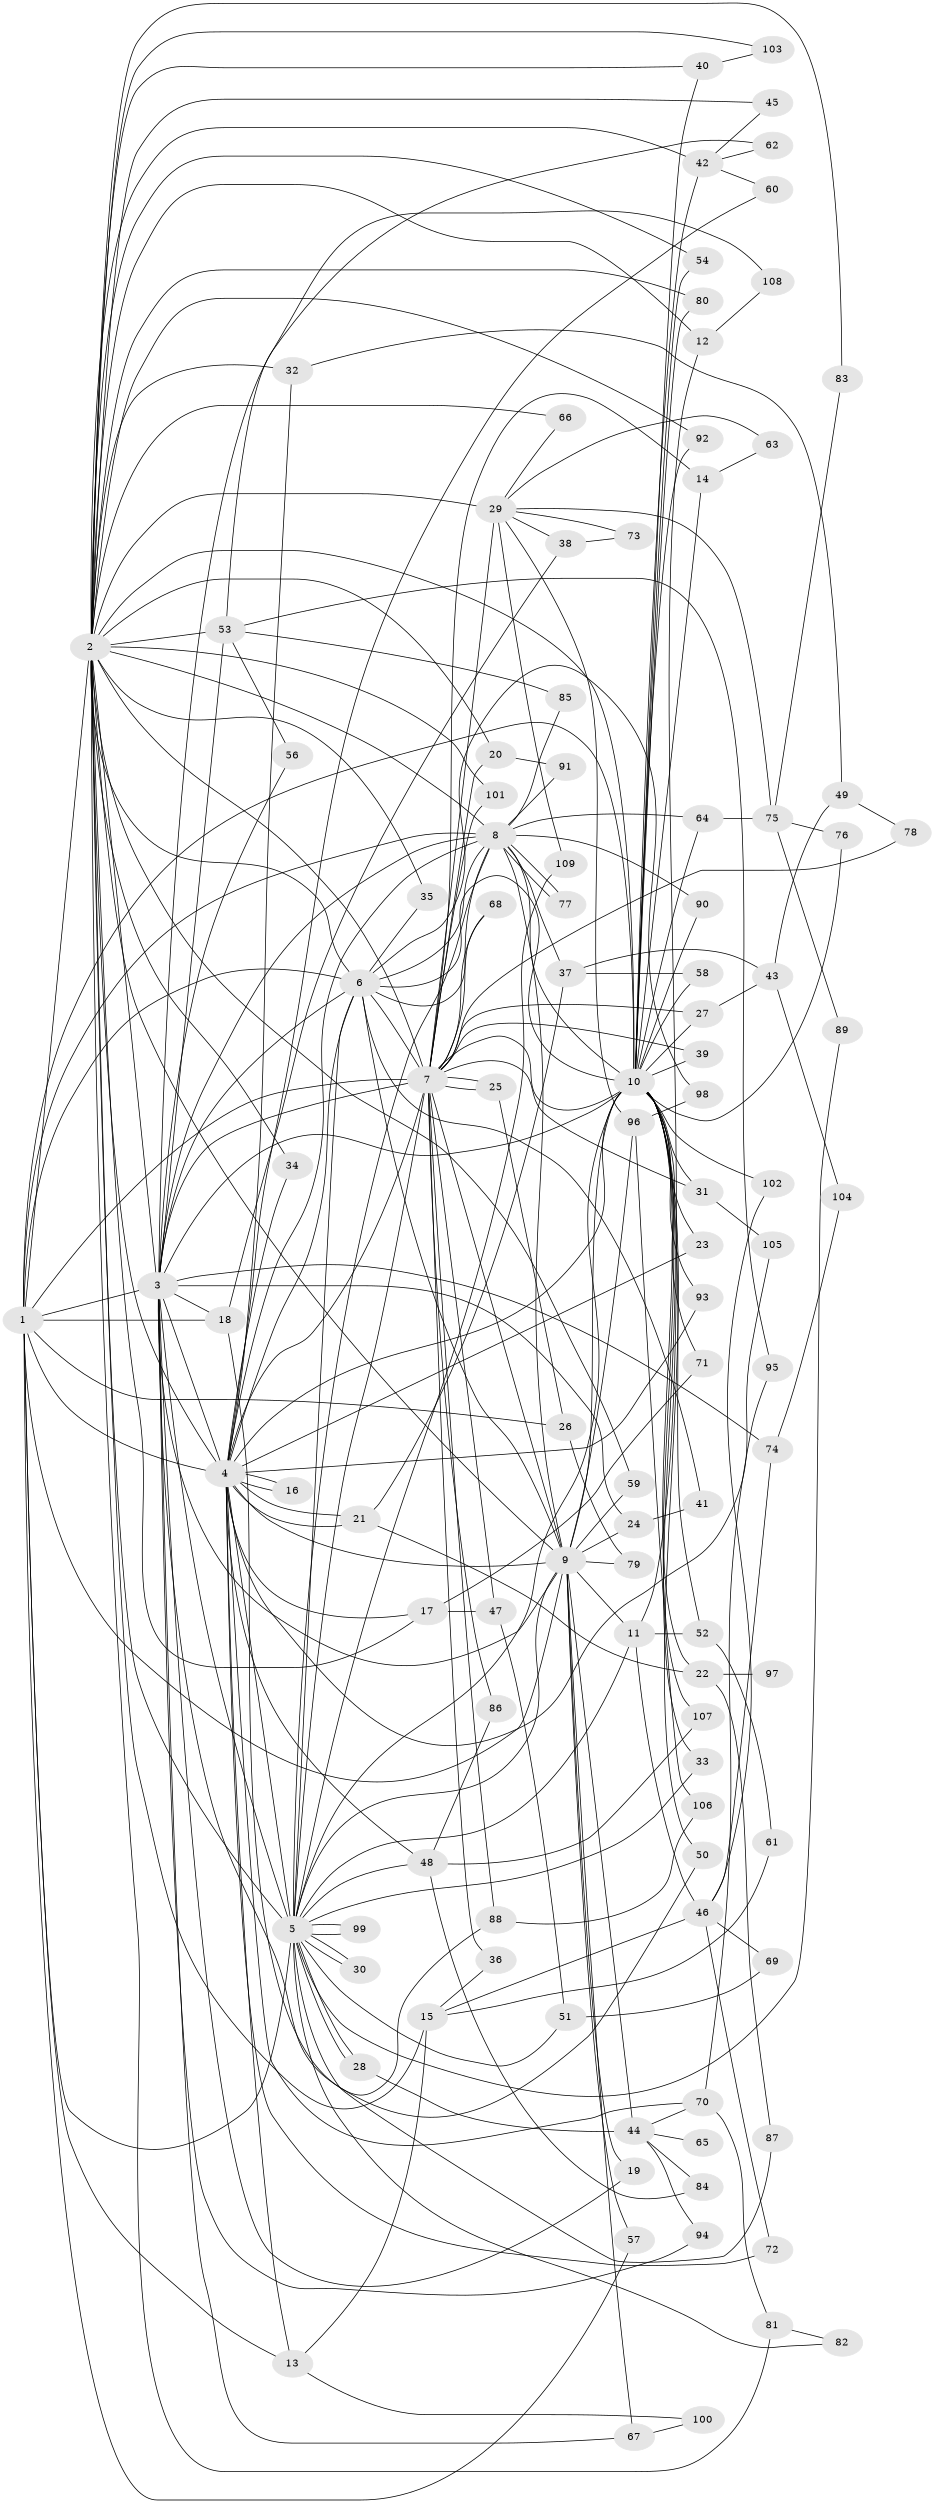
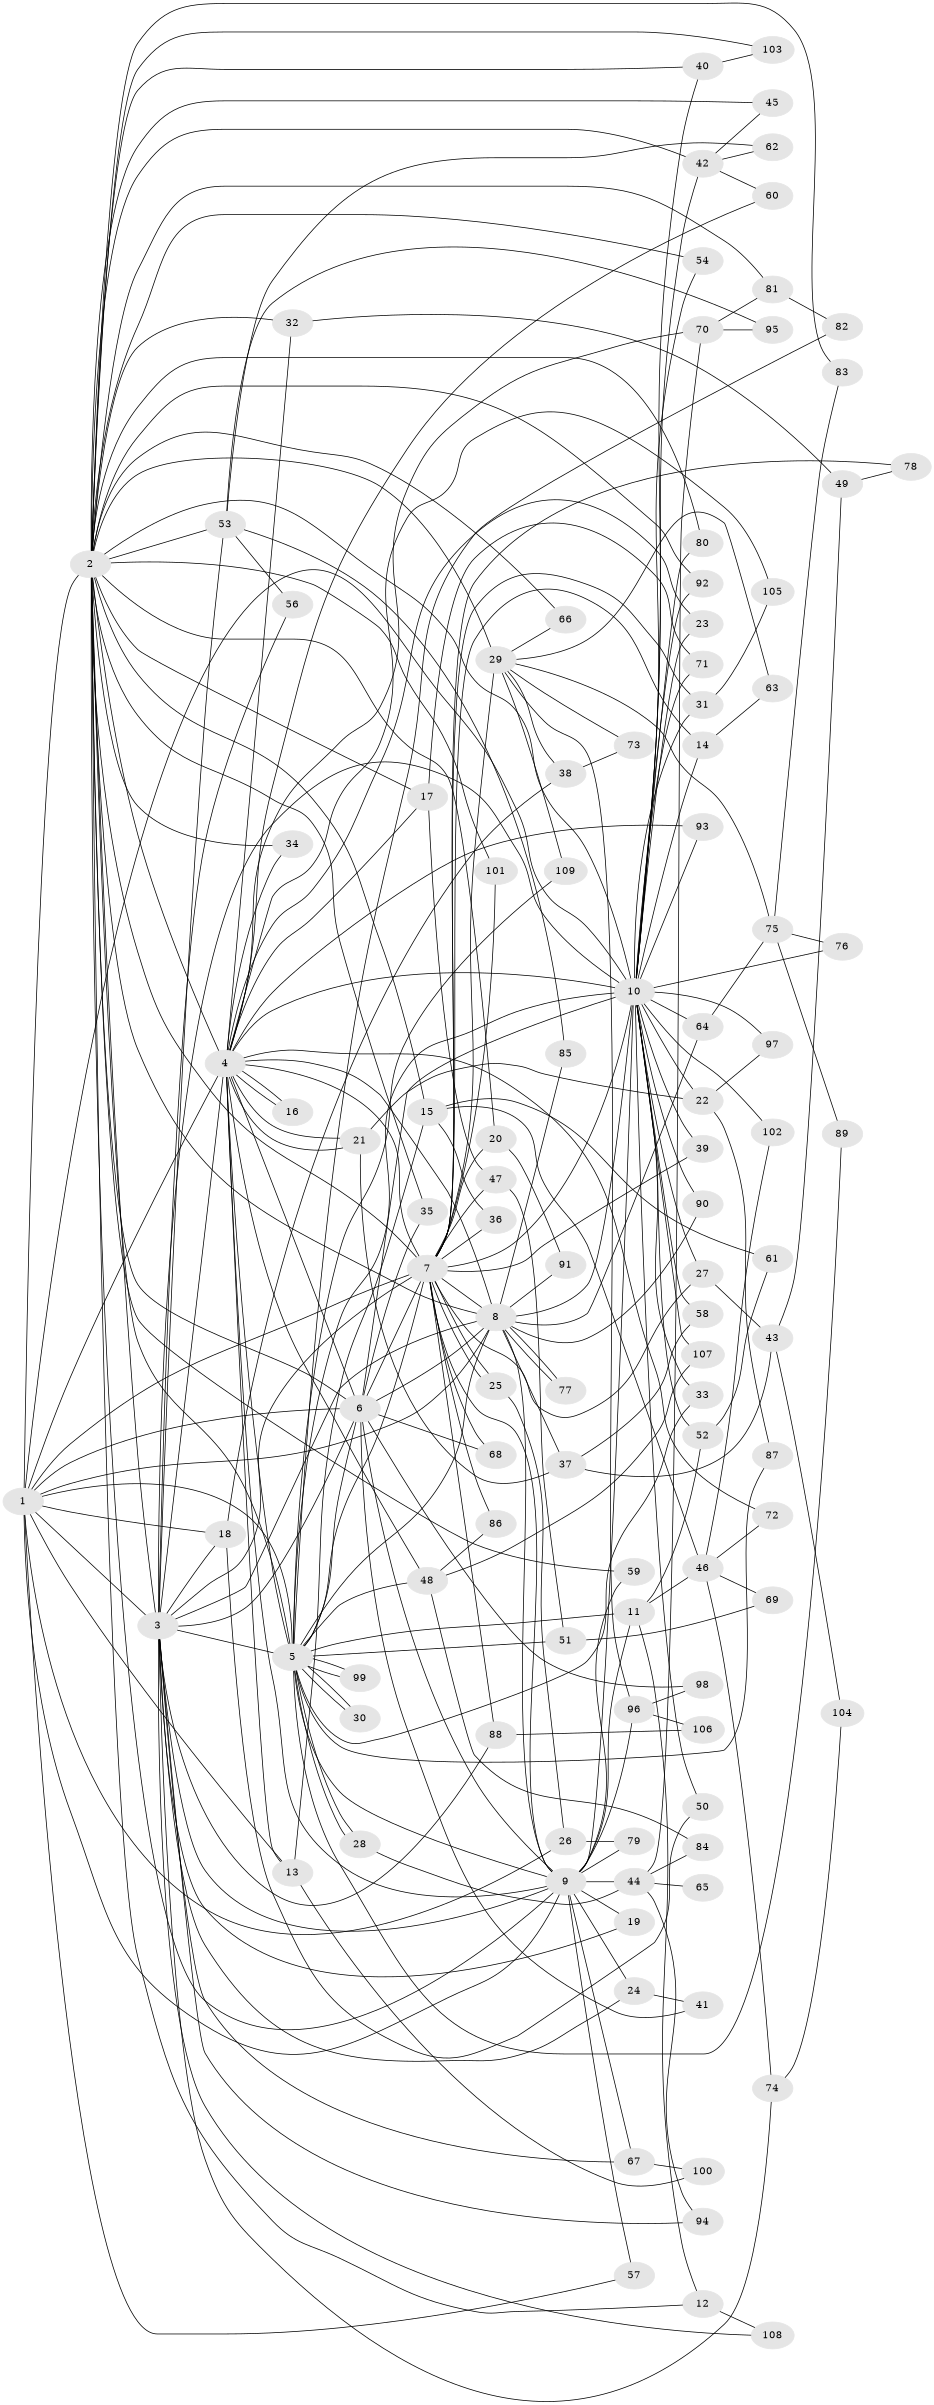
none -> (712, 1002)
